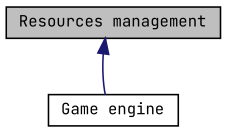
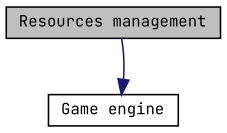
(103, 74) -> (124, 59)
